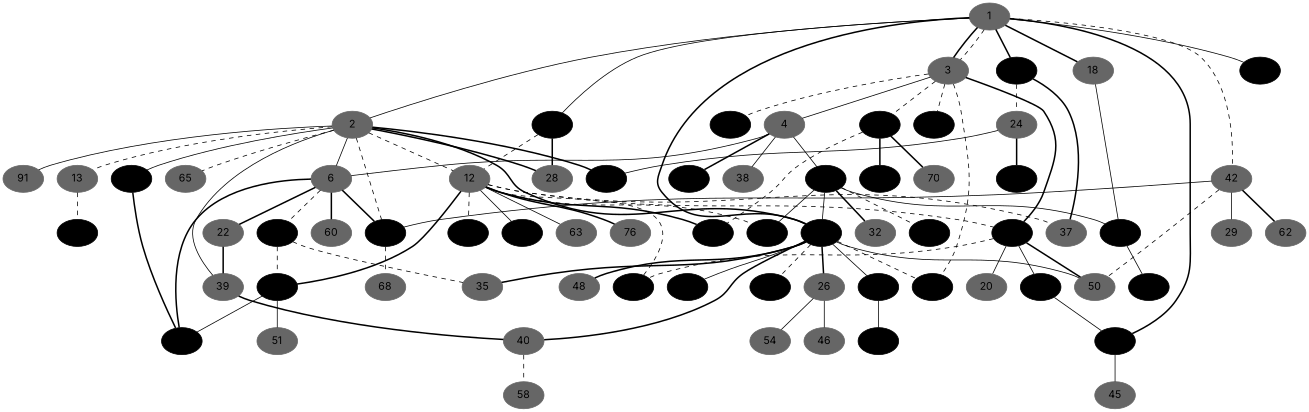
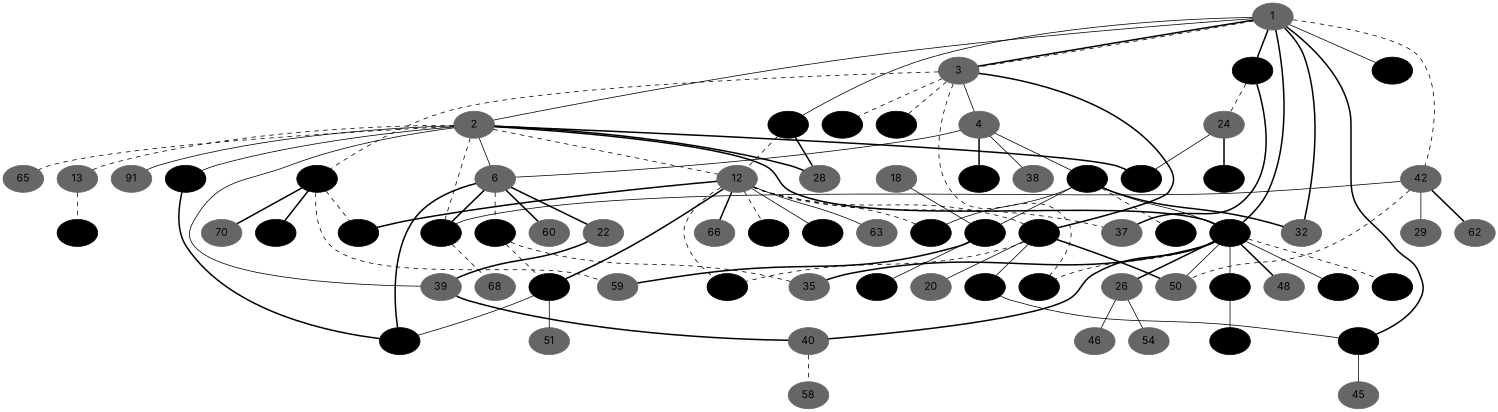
(1041, 44) -> (1315, 120)
(630, 233) -> (715, 233)
none -> (618, 287)
